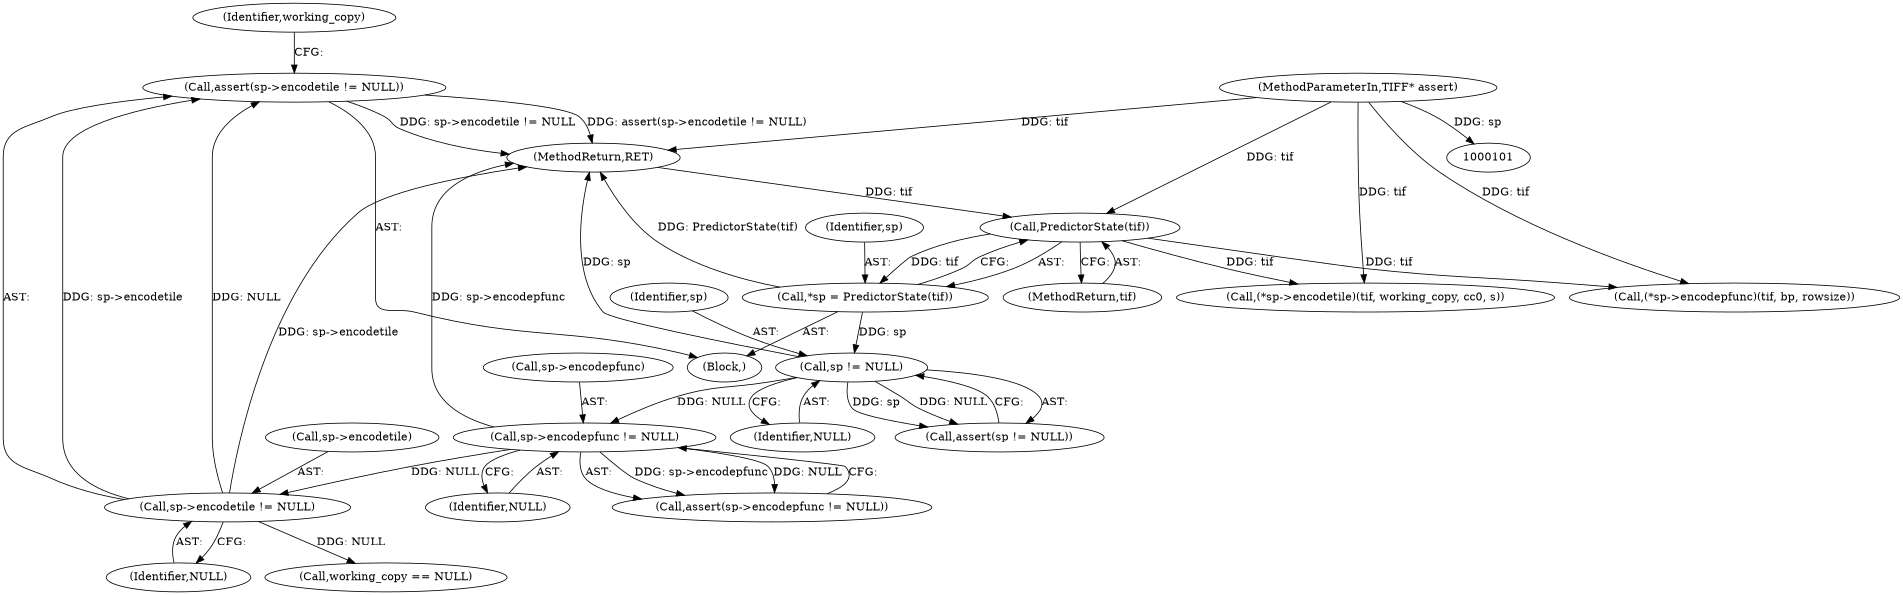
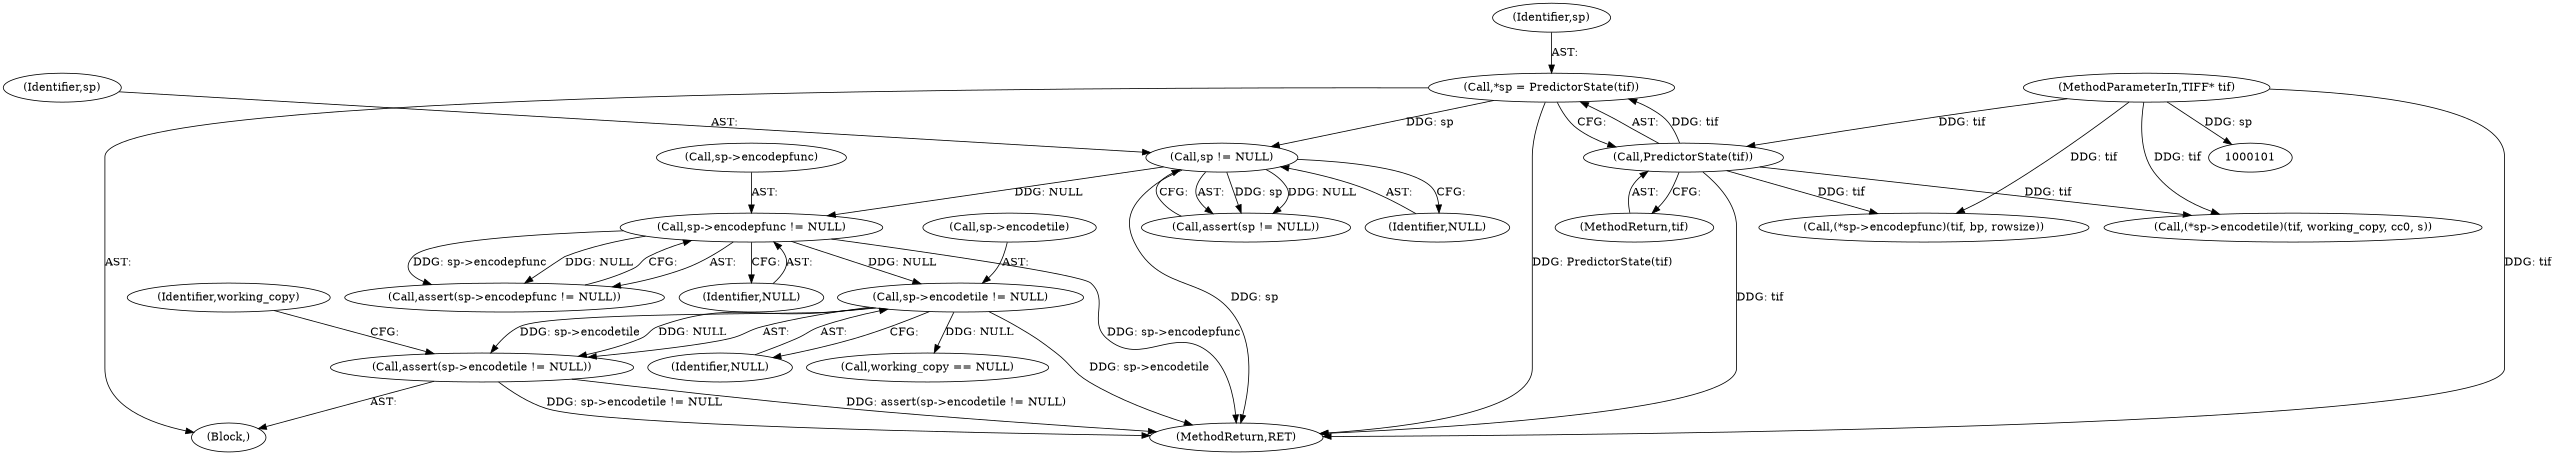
(1358, 88) -> (2147, 88)
(830, 192) -> (1641, 406)
